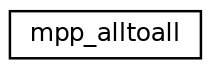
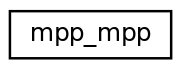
(105, 35) -> (91, 35)
